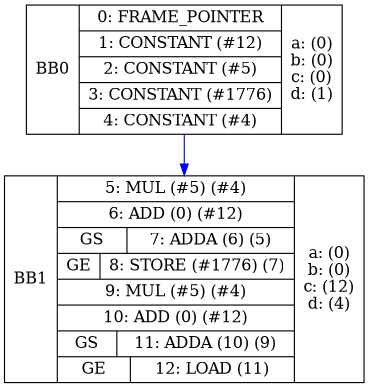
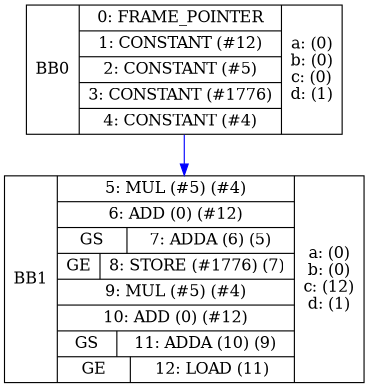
(329, 304) -> (329, 304)
